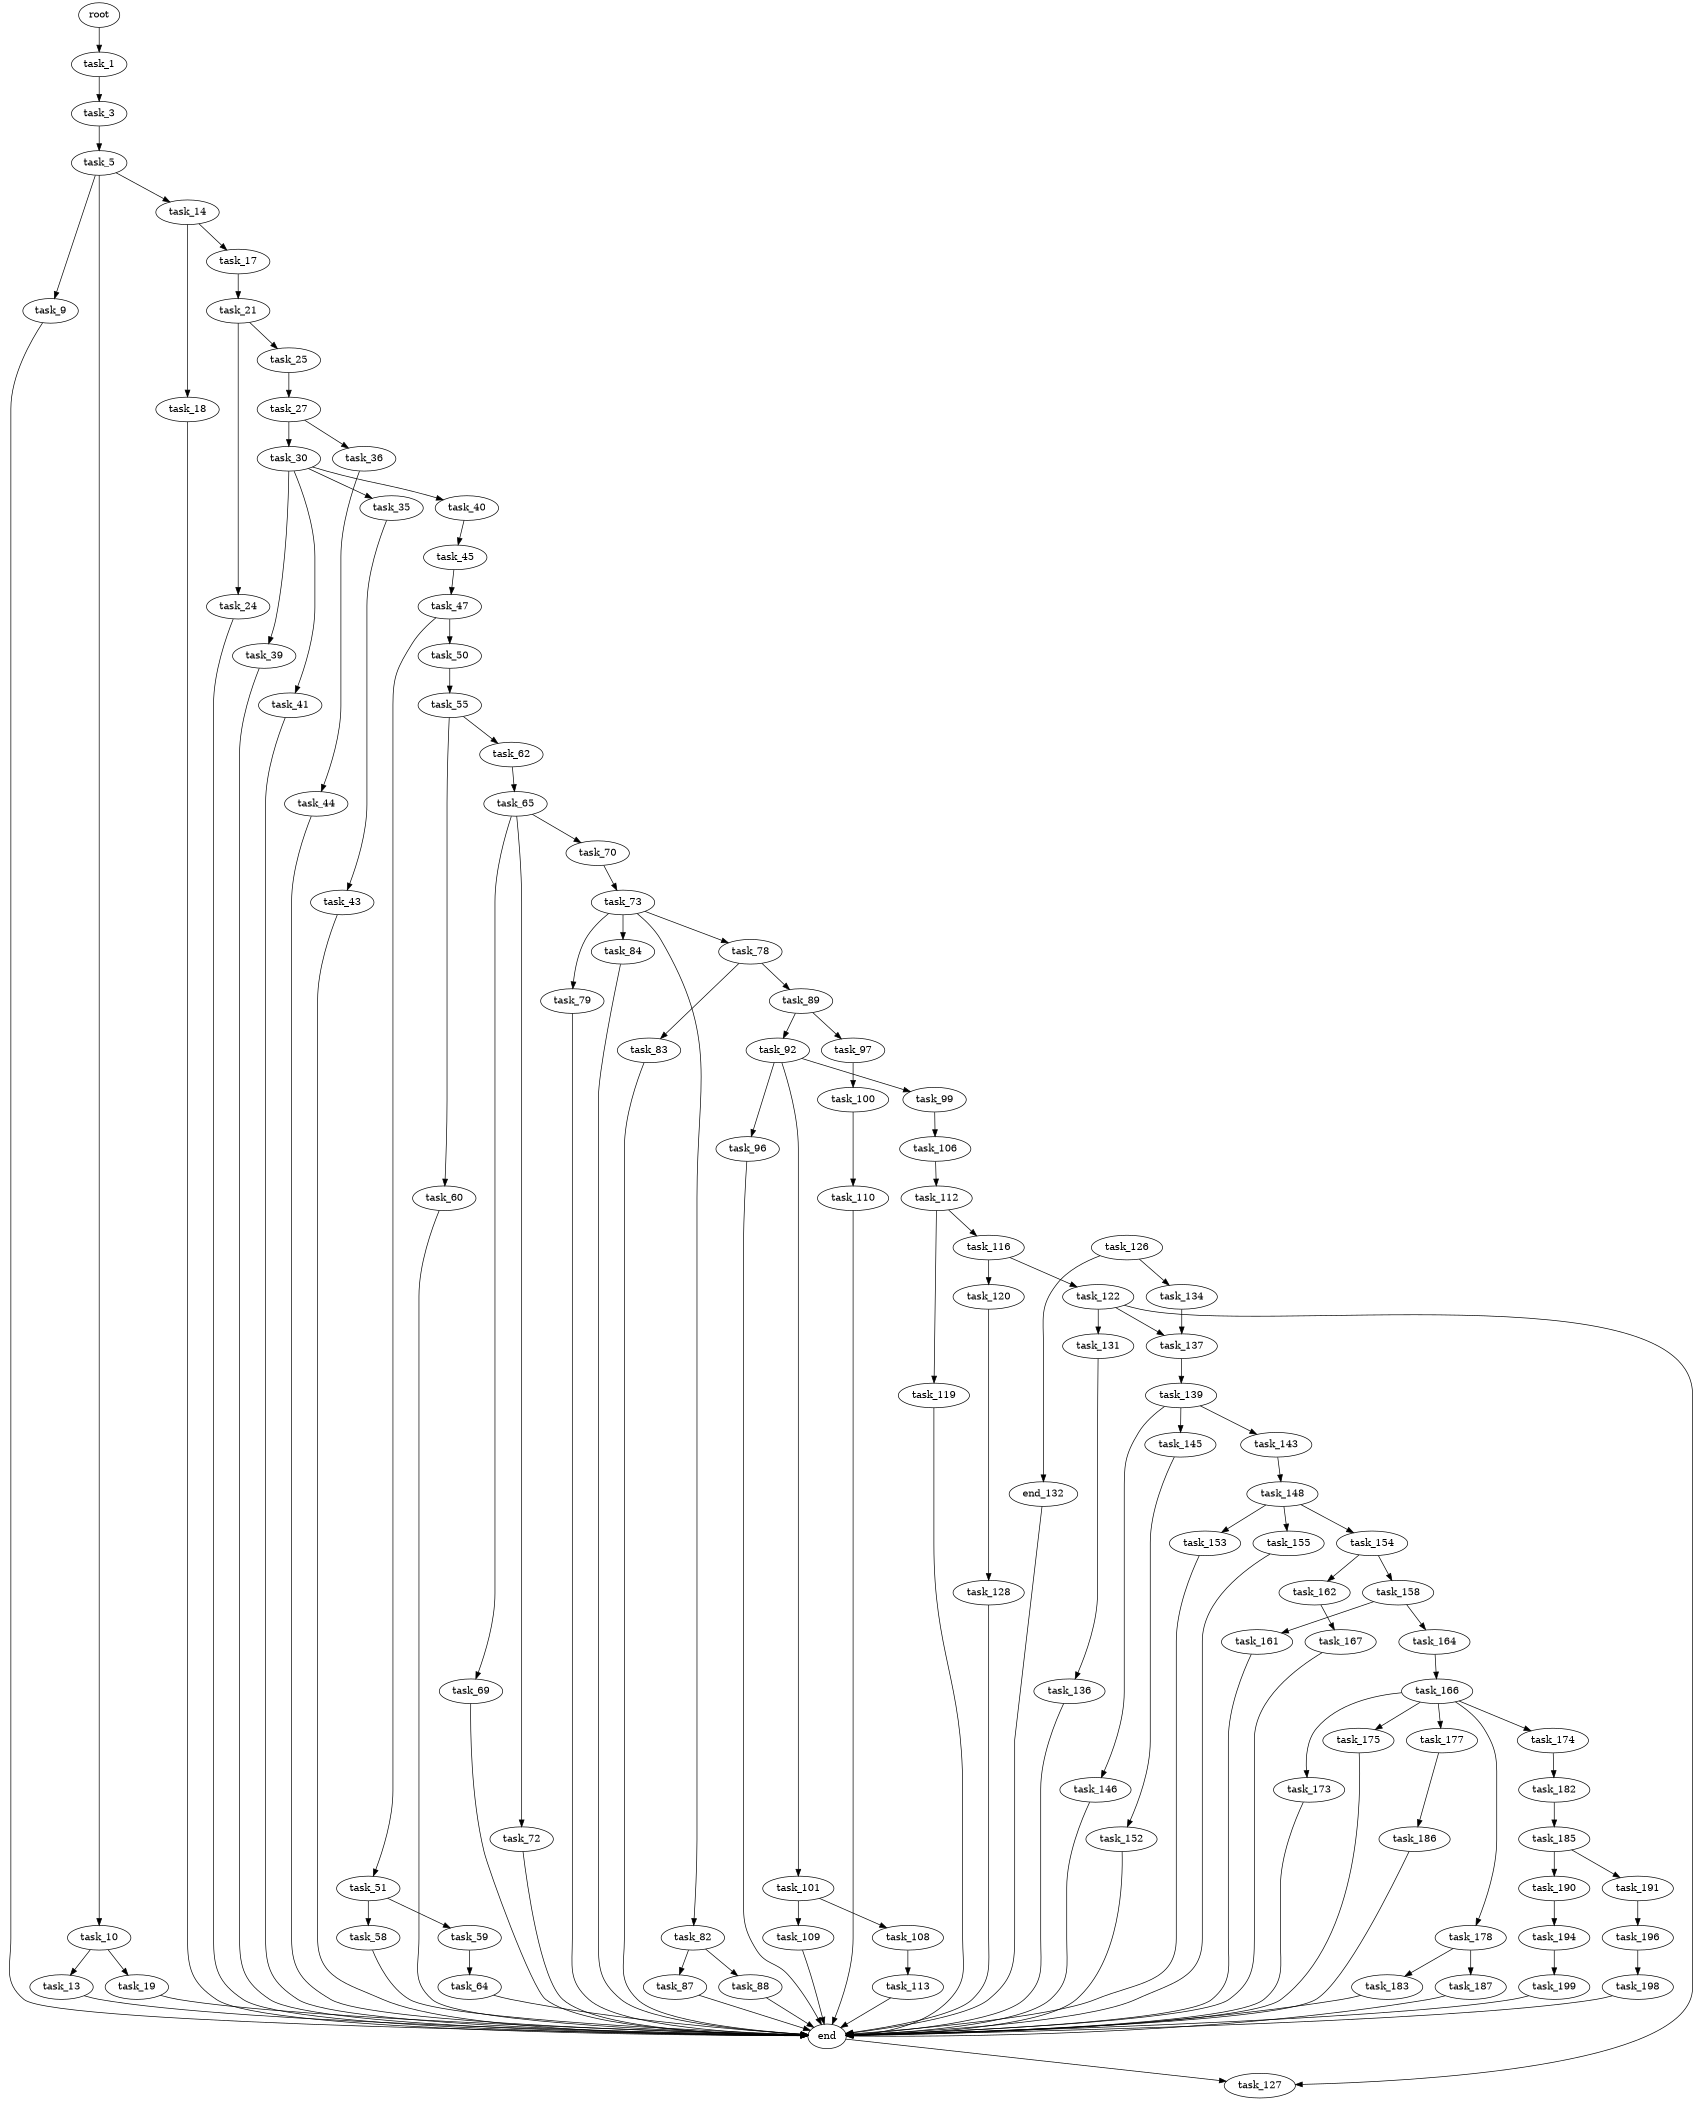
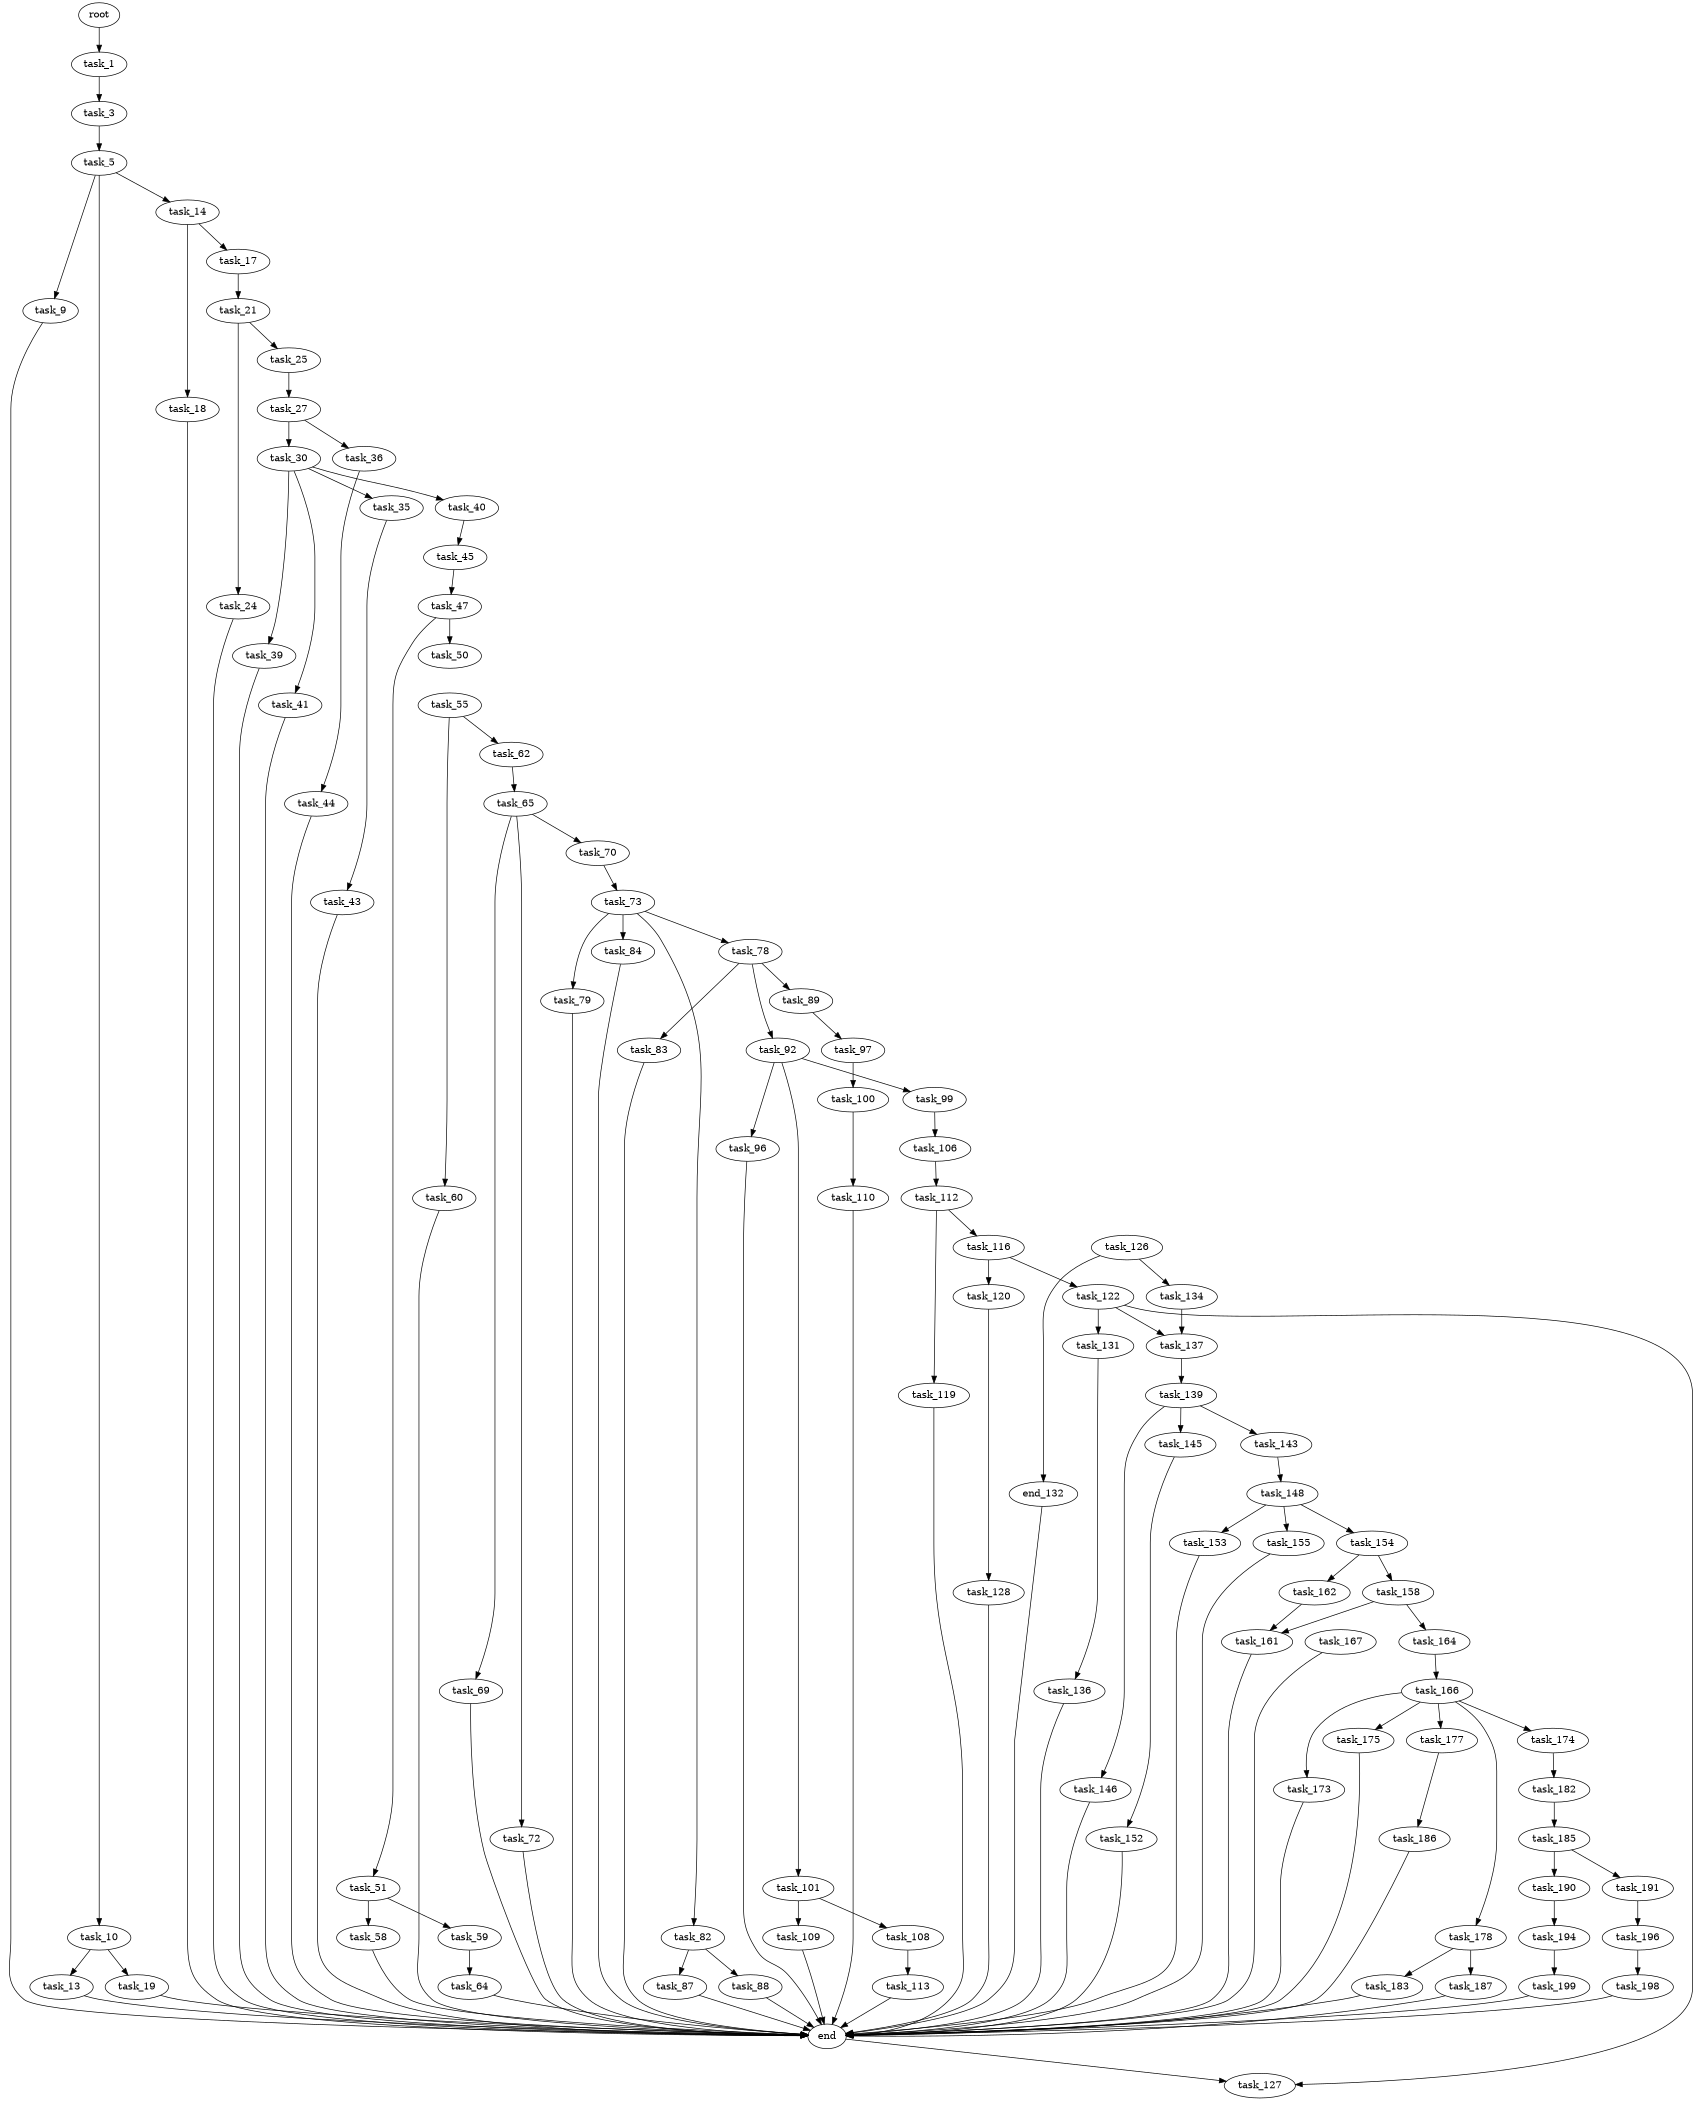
(450, 677) -> none
(791, 1023) -> (759, 998)
(1325, 1613) -> (1288, 1615)
